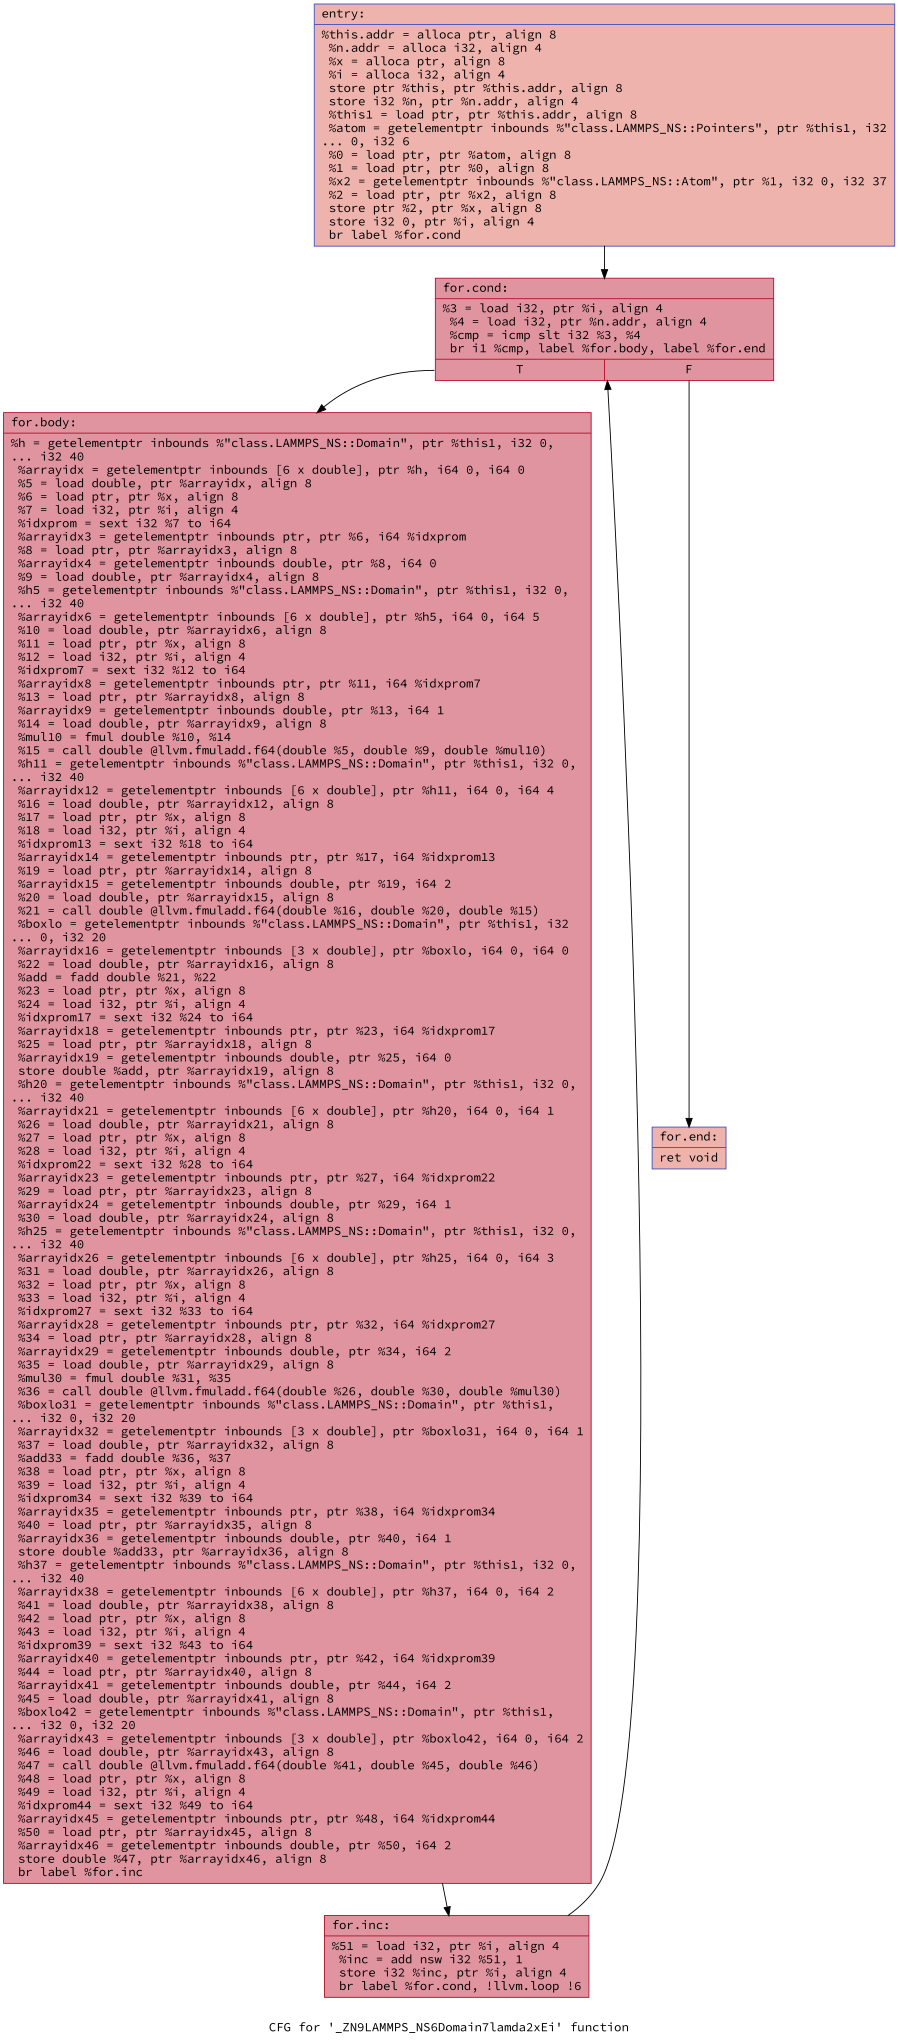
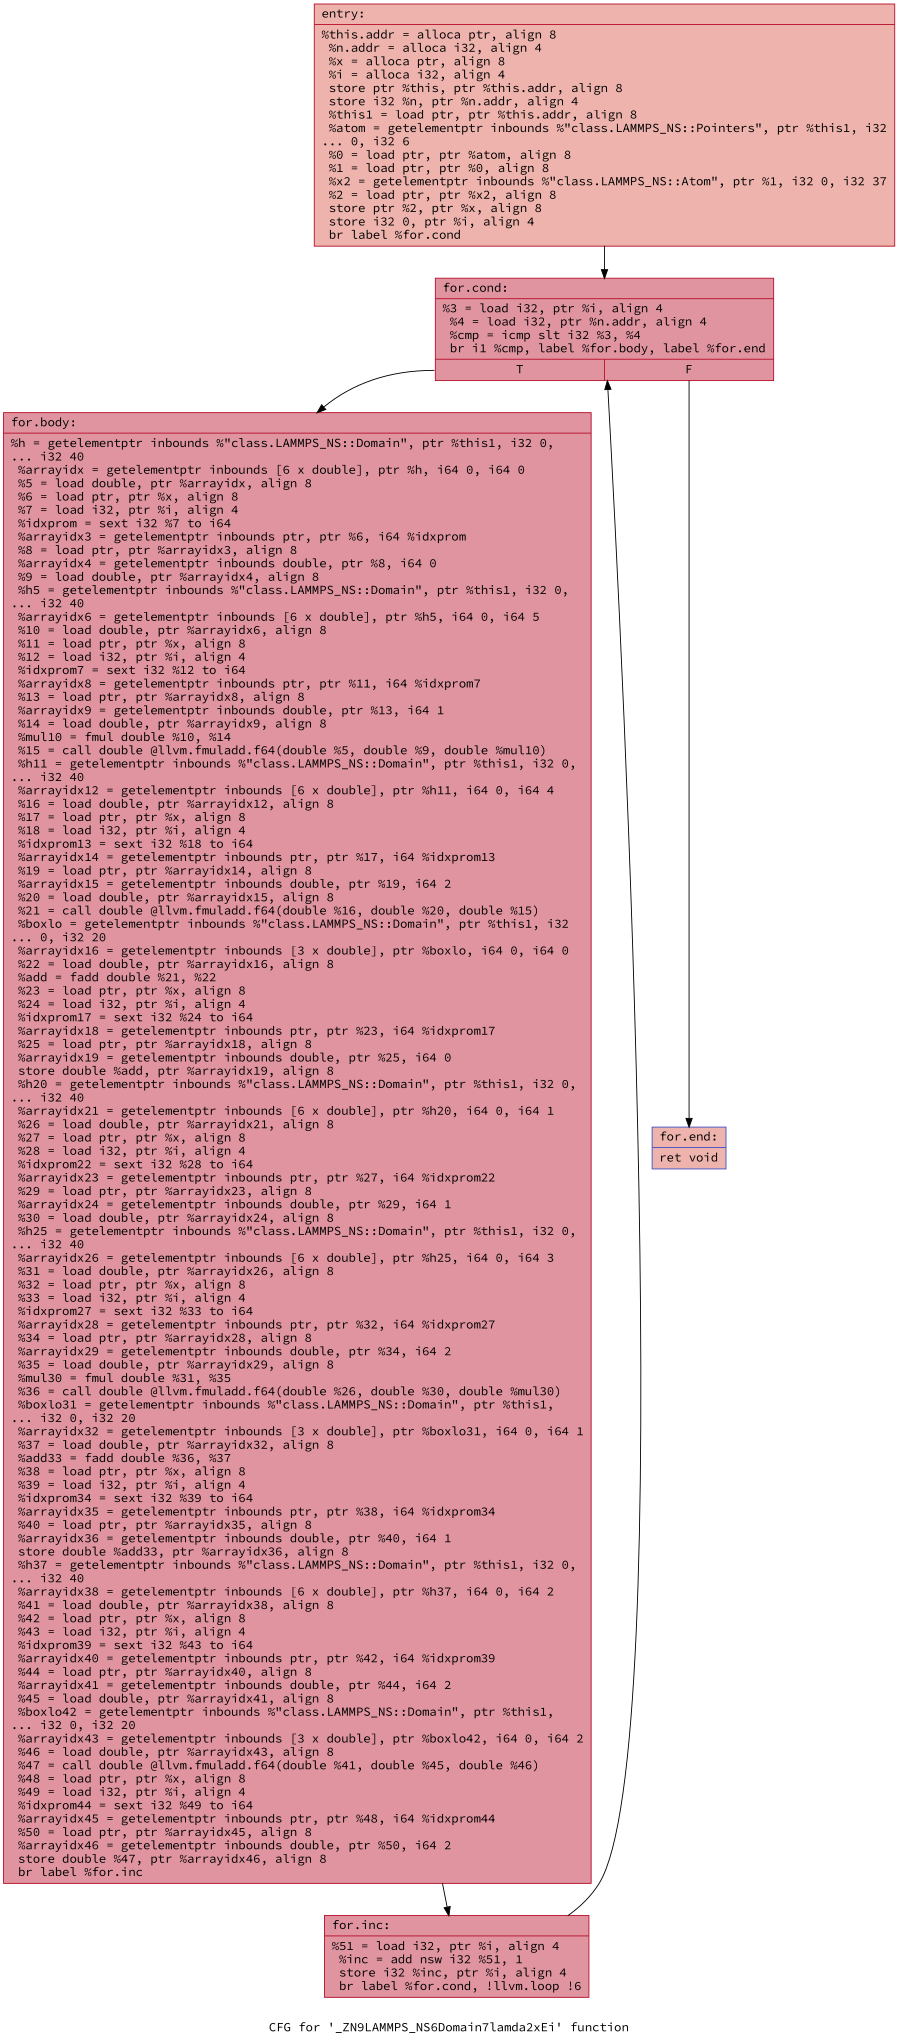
(604, 125) -> (604, 125)
